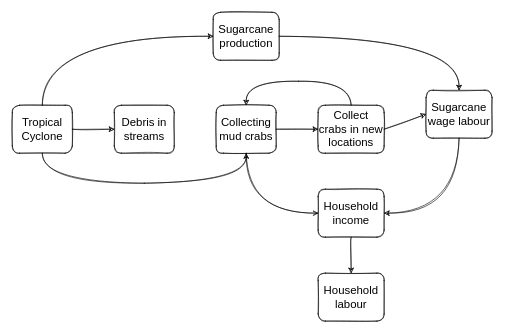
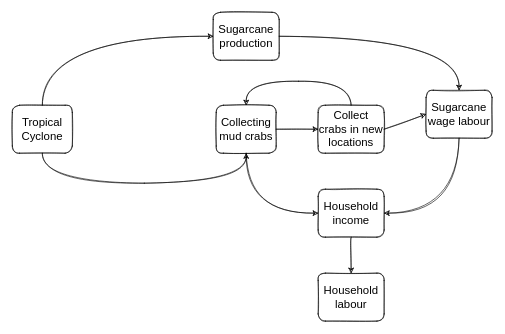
(92, 129) -> none
(144, 129) -> none
(313, 213) -> (312, 213)
